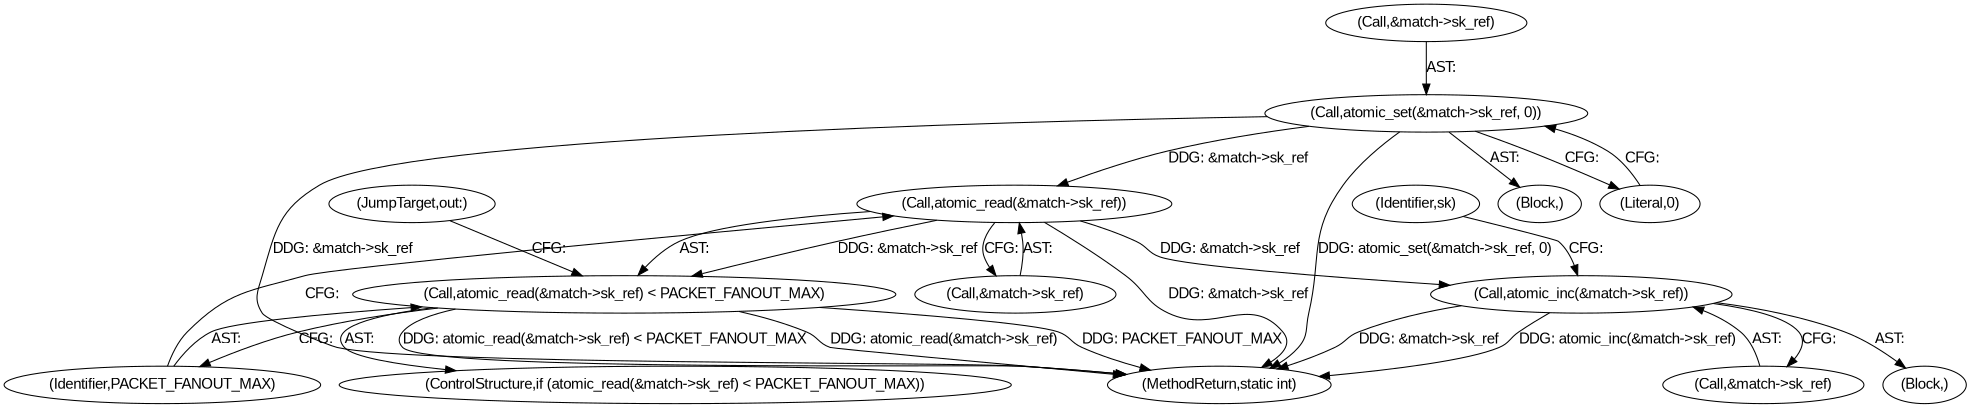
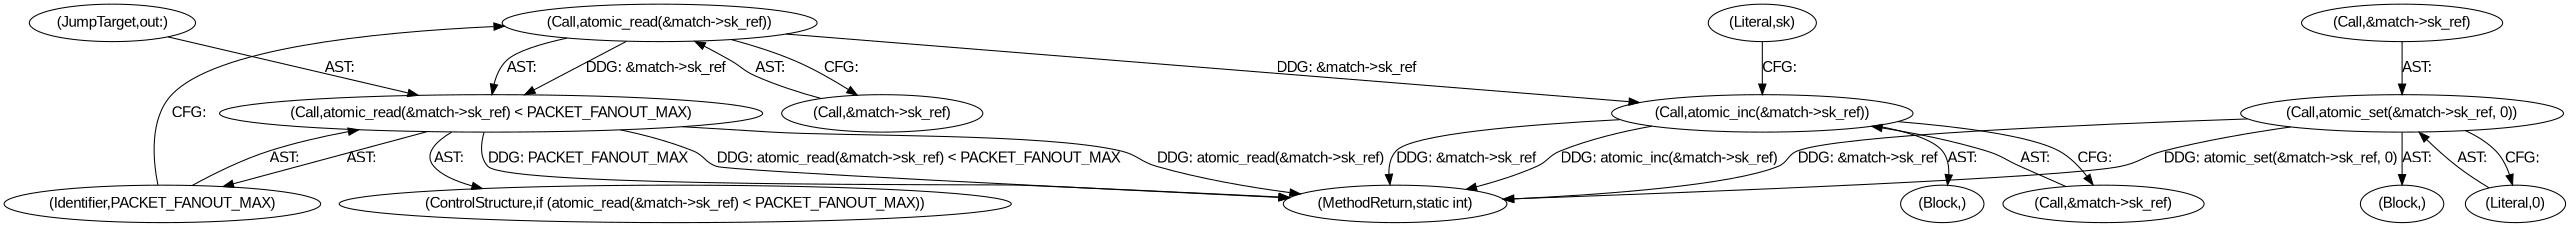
(1186, 147) -> none
(1644, 159) -> (2474, 159)
(1416, 204) -> (1762, 23)
(551, 249) -> (342, 68)
(1170, 314) -> none
(318, 340) -> (364, 159)
